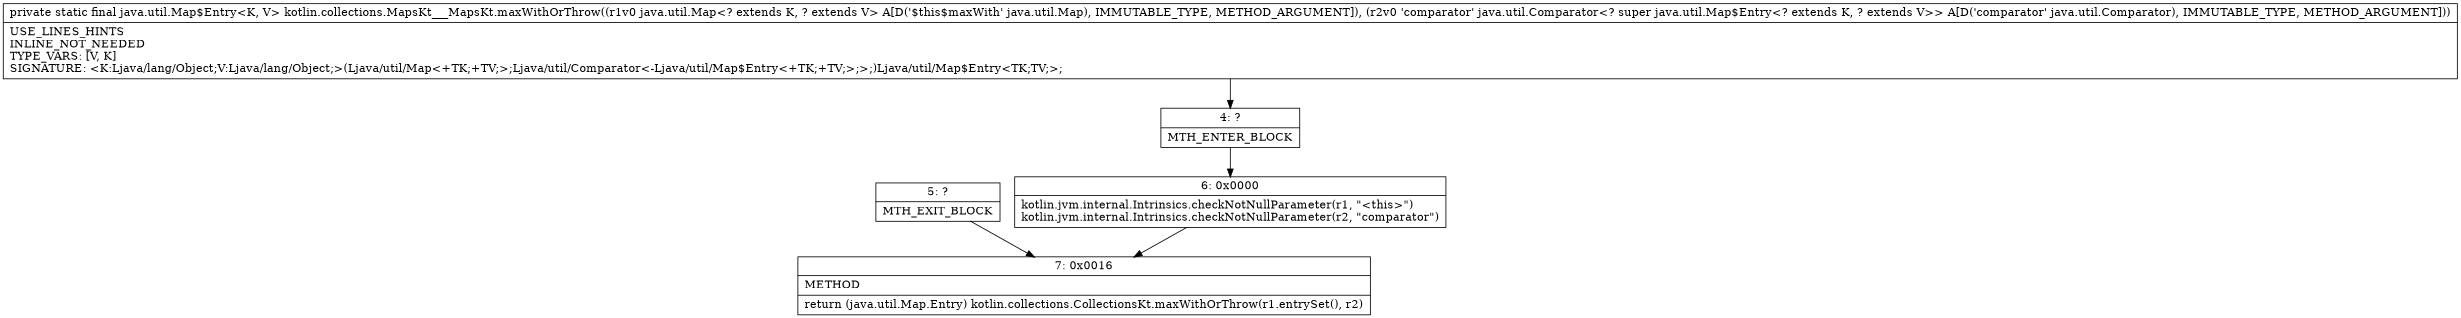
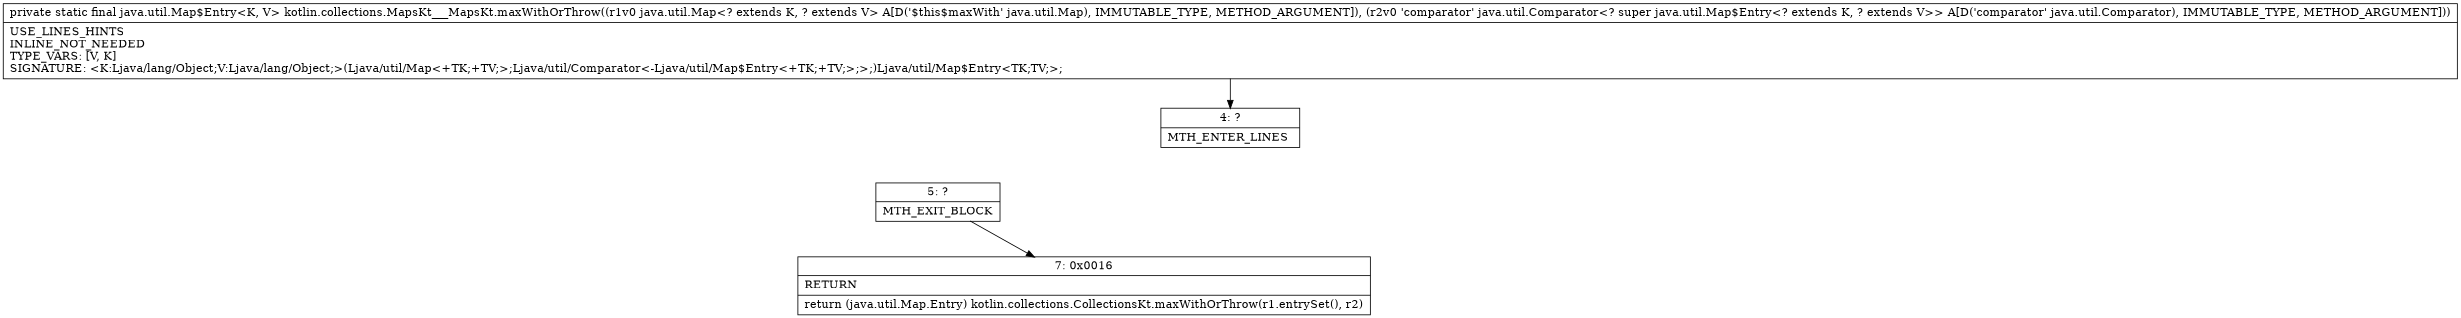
(1230, 137) -> (1228, 137)
(1230, 202) -> none
(833, 285) -> (831, 285)
